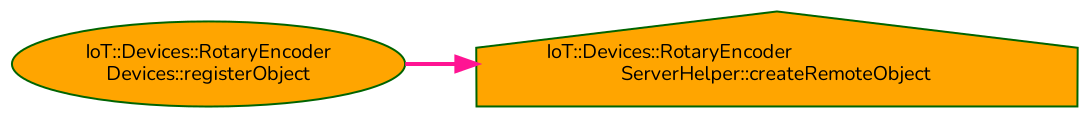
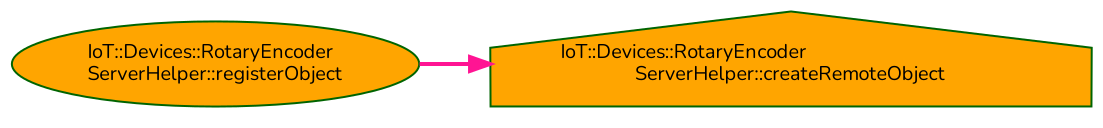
(209, 64) -> (216, 64)
